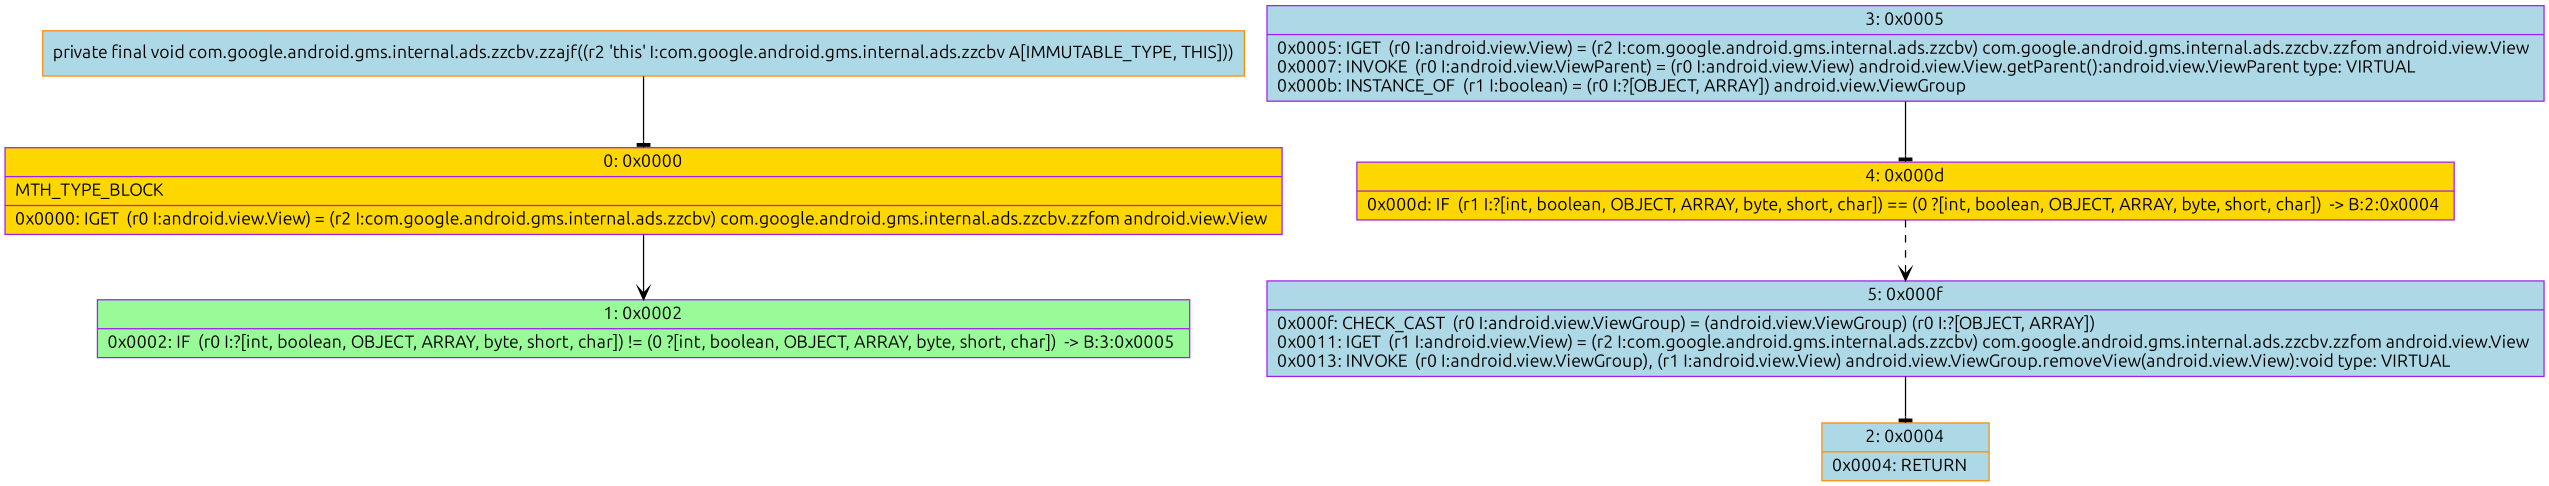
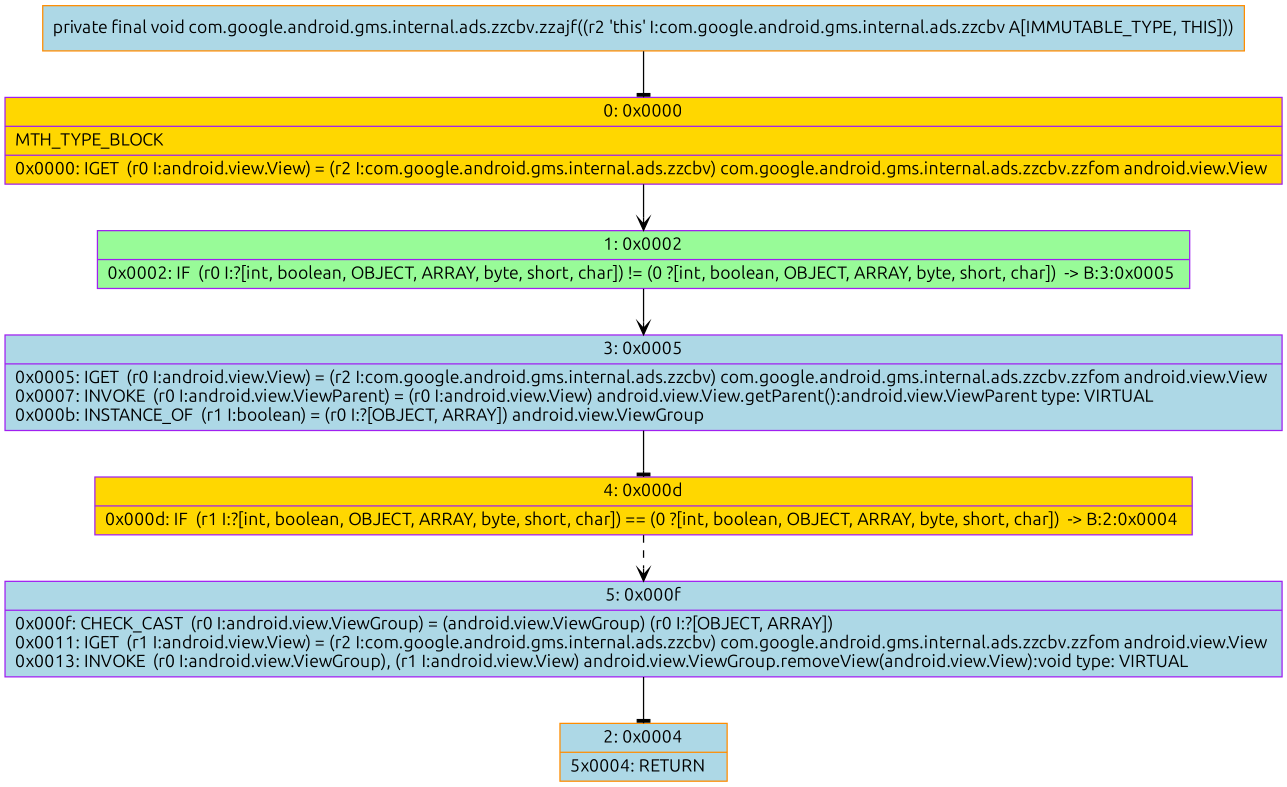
none -> (644, 305)
(1906, 466) -> (644, 766)
